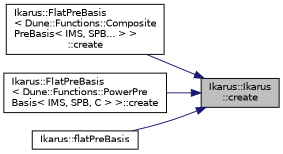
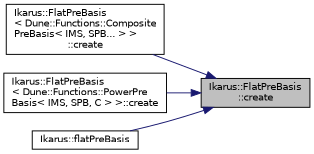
(240, 93) -> (256, 93)
